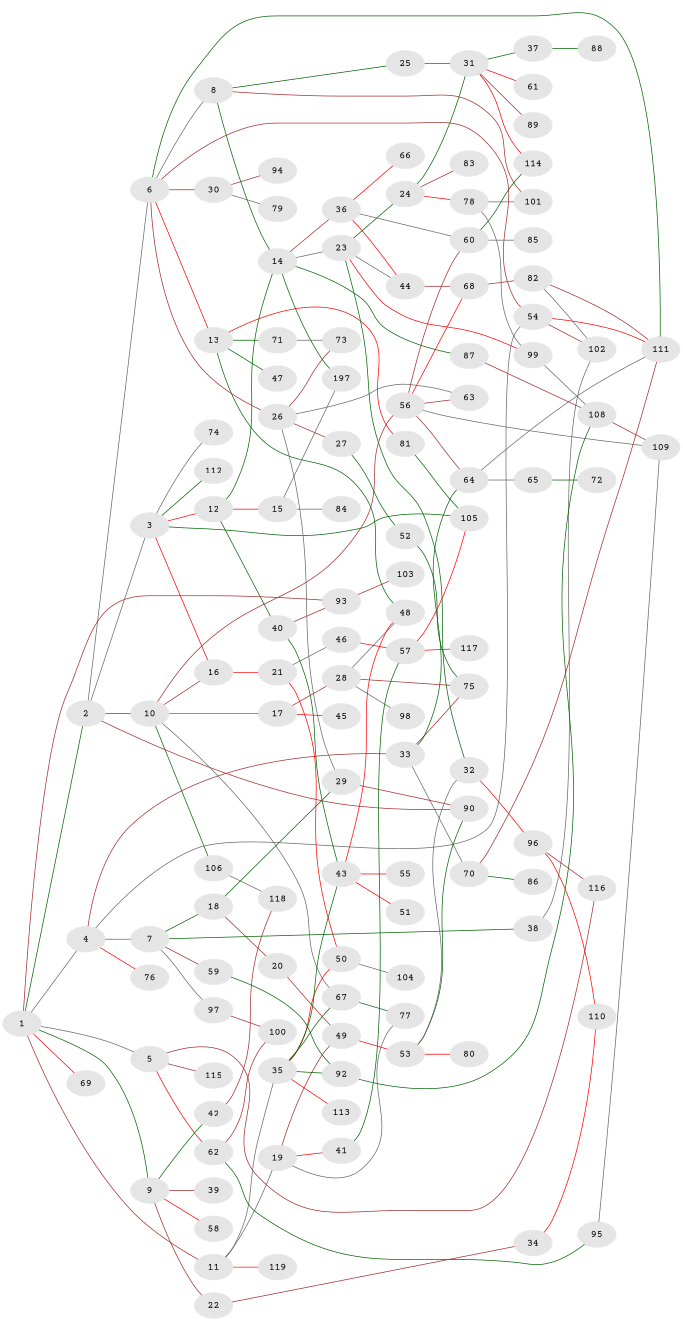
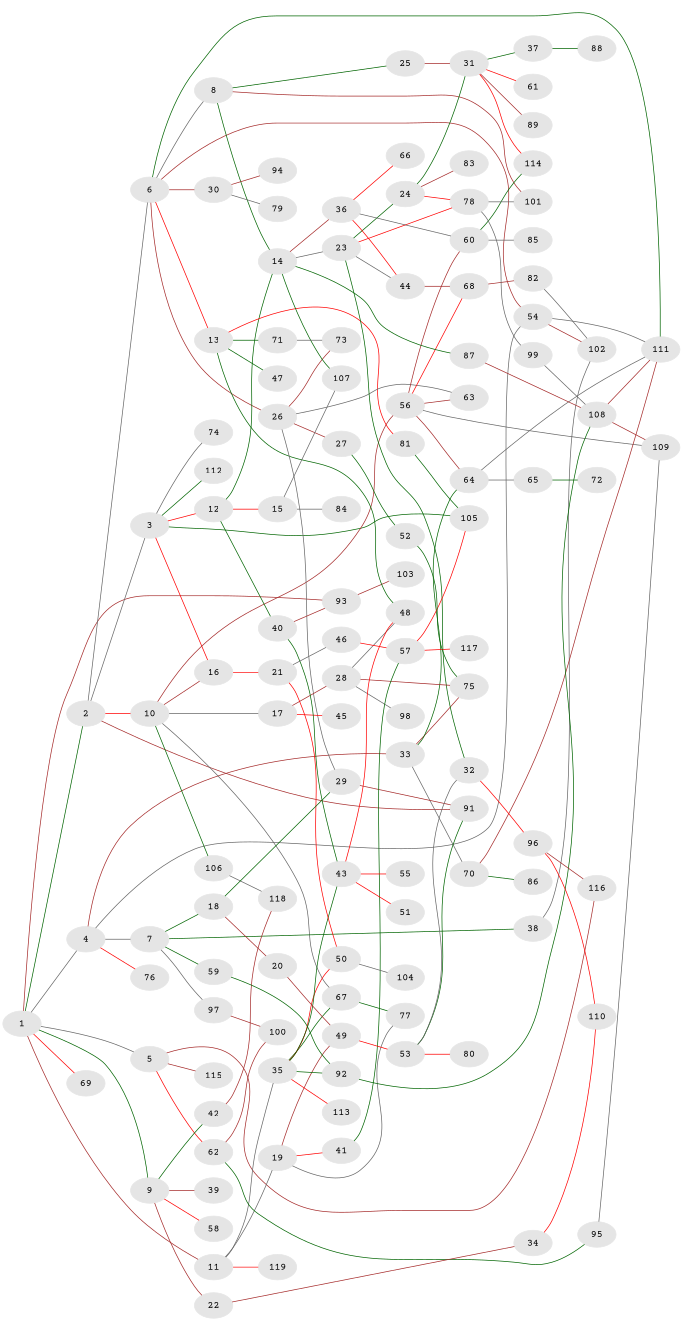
(601, 309) -> (629, 382)
(422, 322) -> (396, 228)
(600, 326) -> (600, 326)
(341, 379) -> (341, 379)
(469, 809) -> (469, 809)
(182, 956) -> (182, 956)
